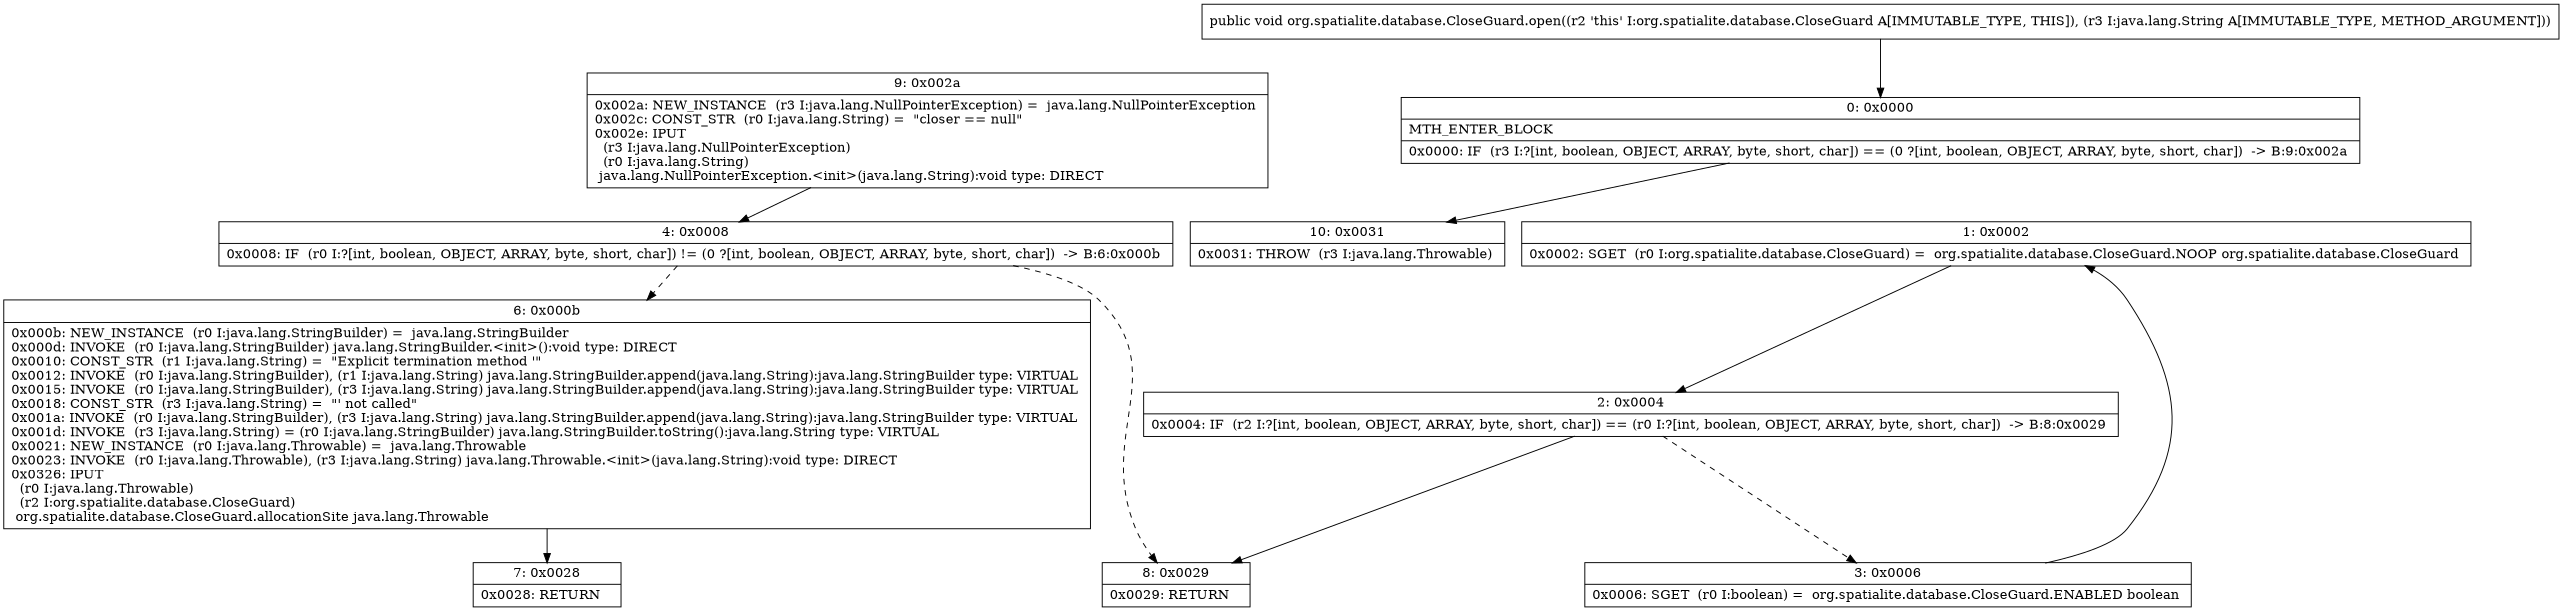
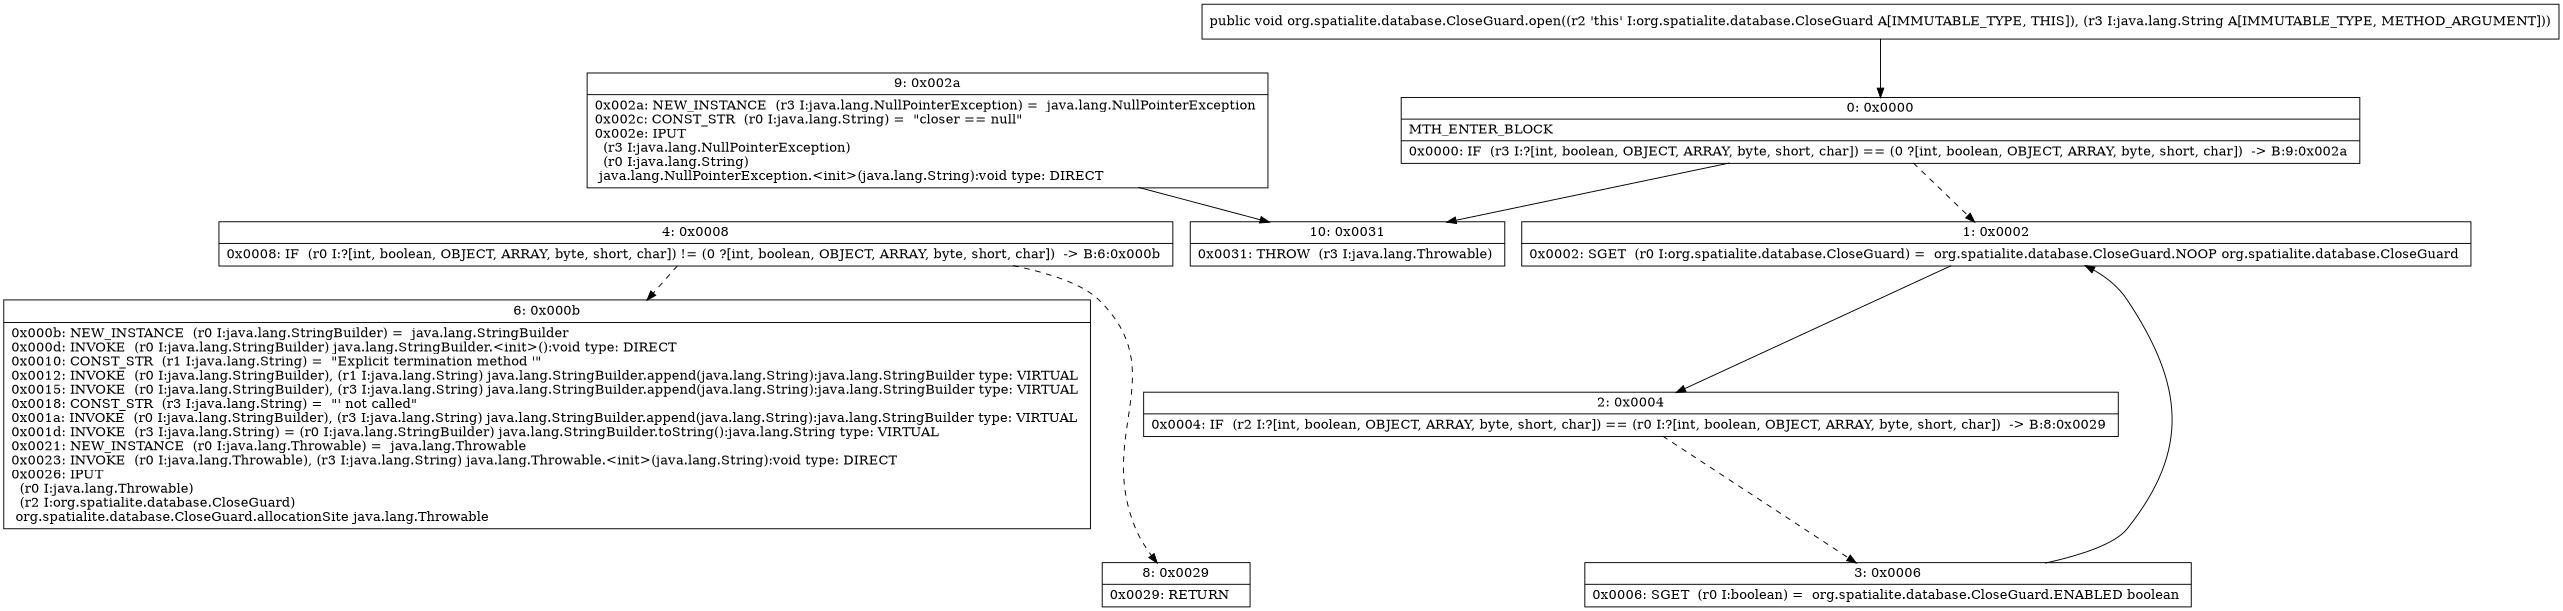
none -> (1940, 189)
(779, 203) -> (1199, 204)
(62, 475) -> (62, 475)
(1408, 498) -> none
(547, 585) -> none
